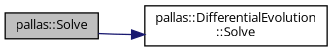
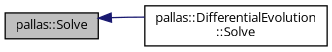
(115, 34) -> (128, 17)
